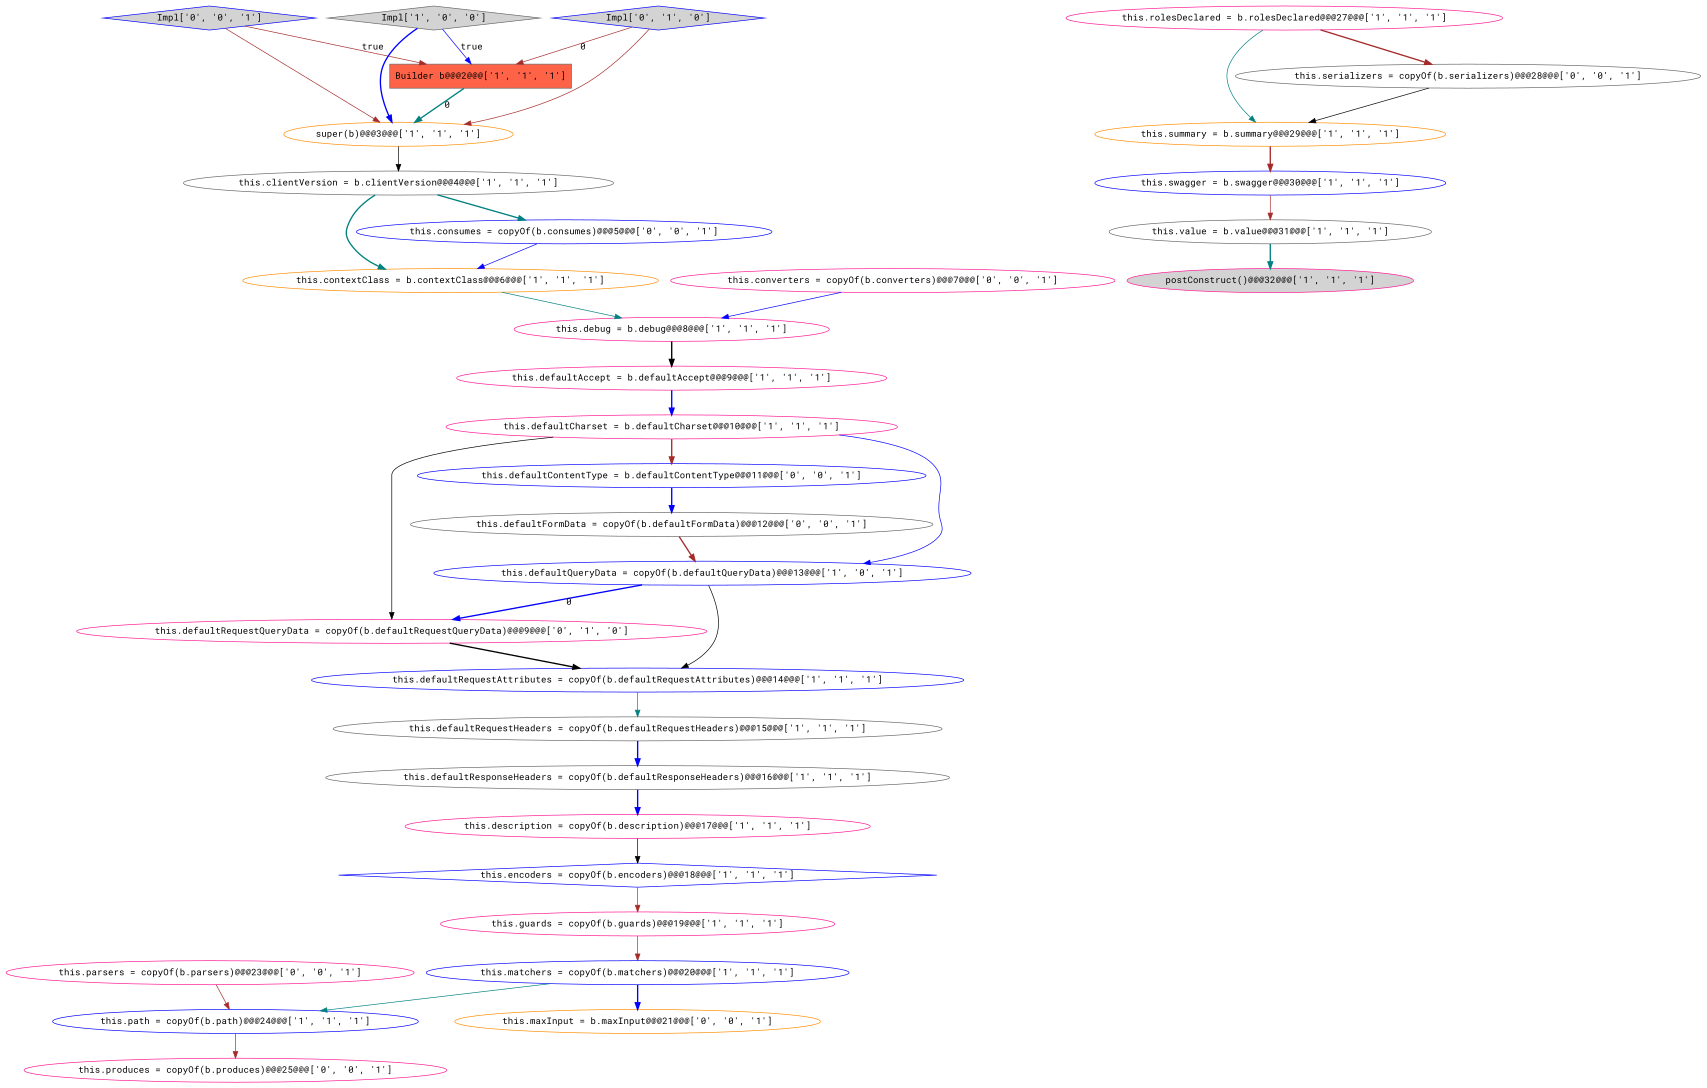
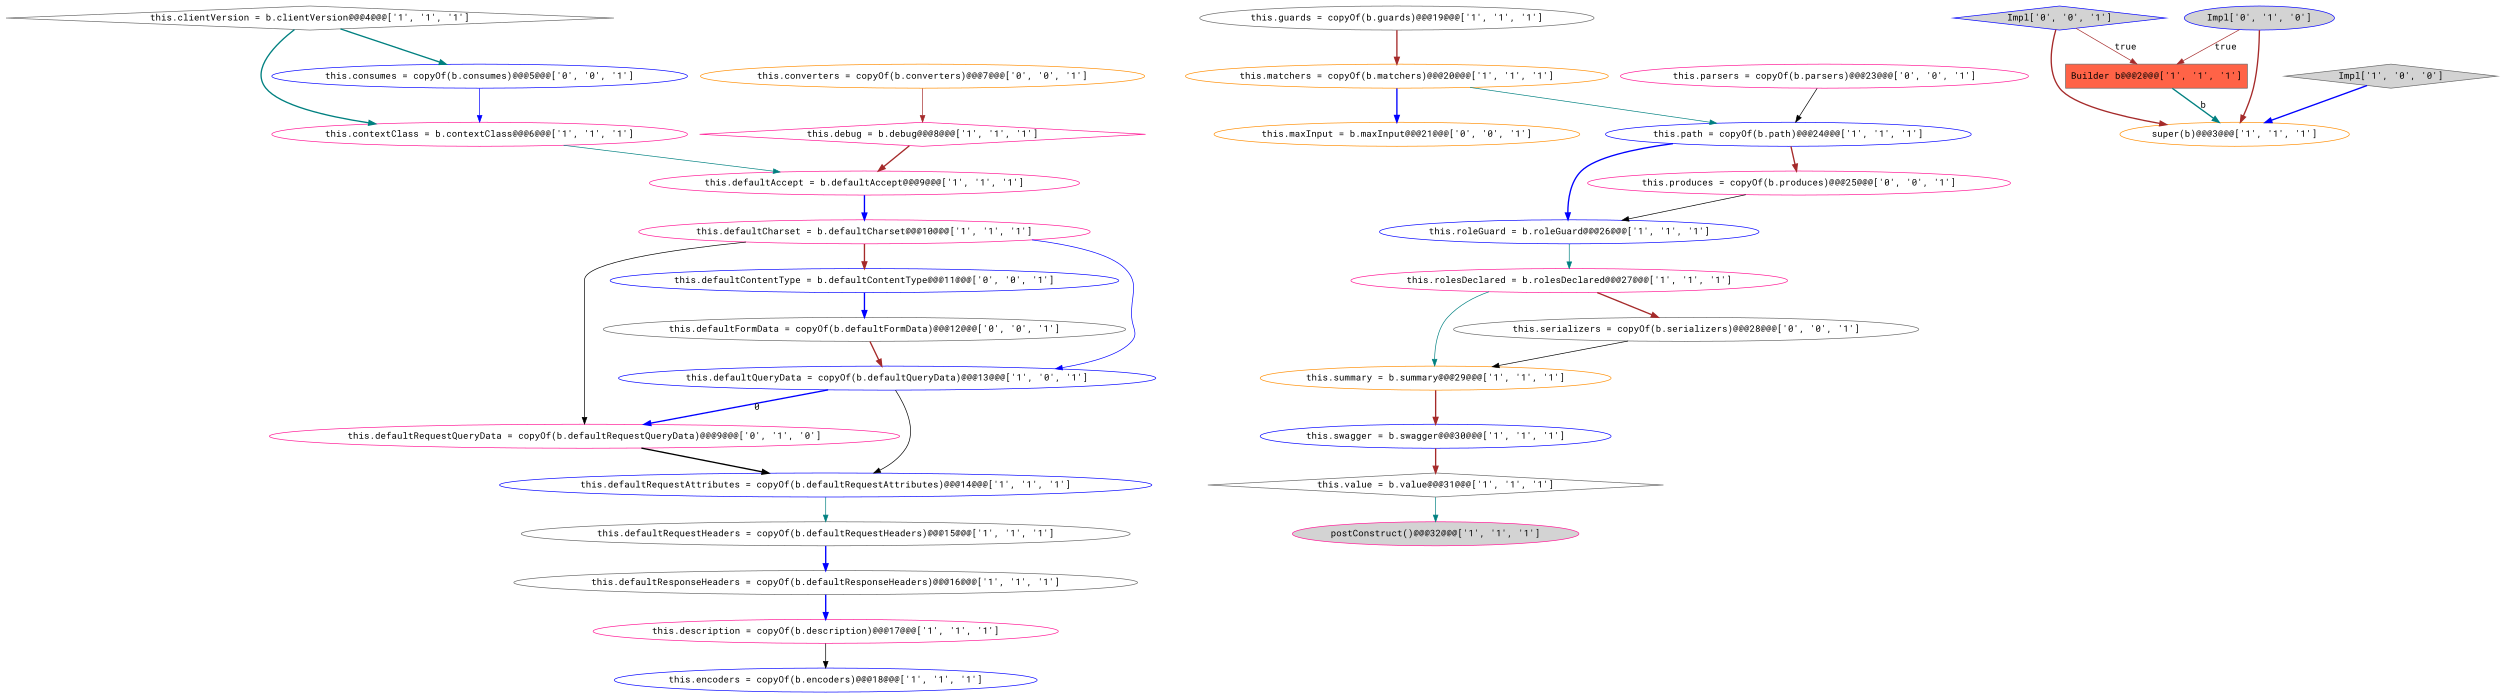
(658, 18) -> (2259, 18)
(455, 44) -> none
(583, 47) -> (2226, 47)
(300, 74) -> (2079, 101)
(569, 92) -> (2256, 74)
(448, 105) -> (2204, 105)
(398, 155) -> none
(398, 183) -> (310, 18)
(1270, 204) -> (1436, 457)
(1270, 232) -> (1436, 485)
none -> (1569, 232)
(1270, 253) -> (1436, 506)
(451, 281) -> (480, 134)
(893, 281) -> (923, 76)
(558, 304) -> (668, 158)
(785, 304) -> (923, 102)
(672, 329) -> (923, 134)
(672, 350) -> (897, 156)
(638, 875) -> (826, 680)
(638, 896) -> none
(638, 924) -> (1397, 18)
(638, 945) -> (1397, 44)
(638, 973) -> (1397, 76)
(221, 994) -> (1808, 102)
(235, 1043) -> (1793, 155)
